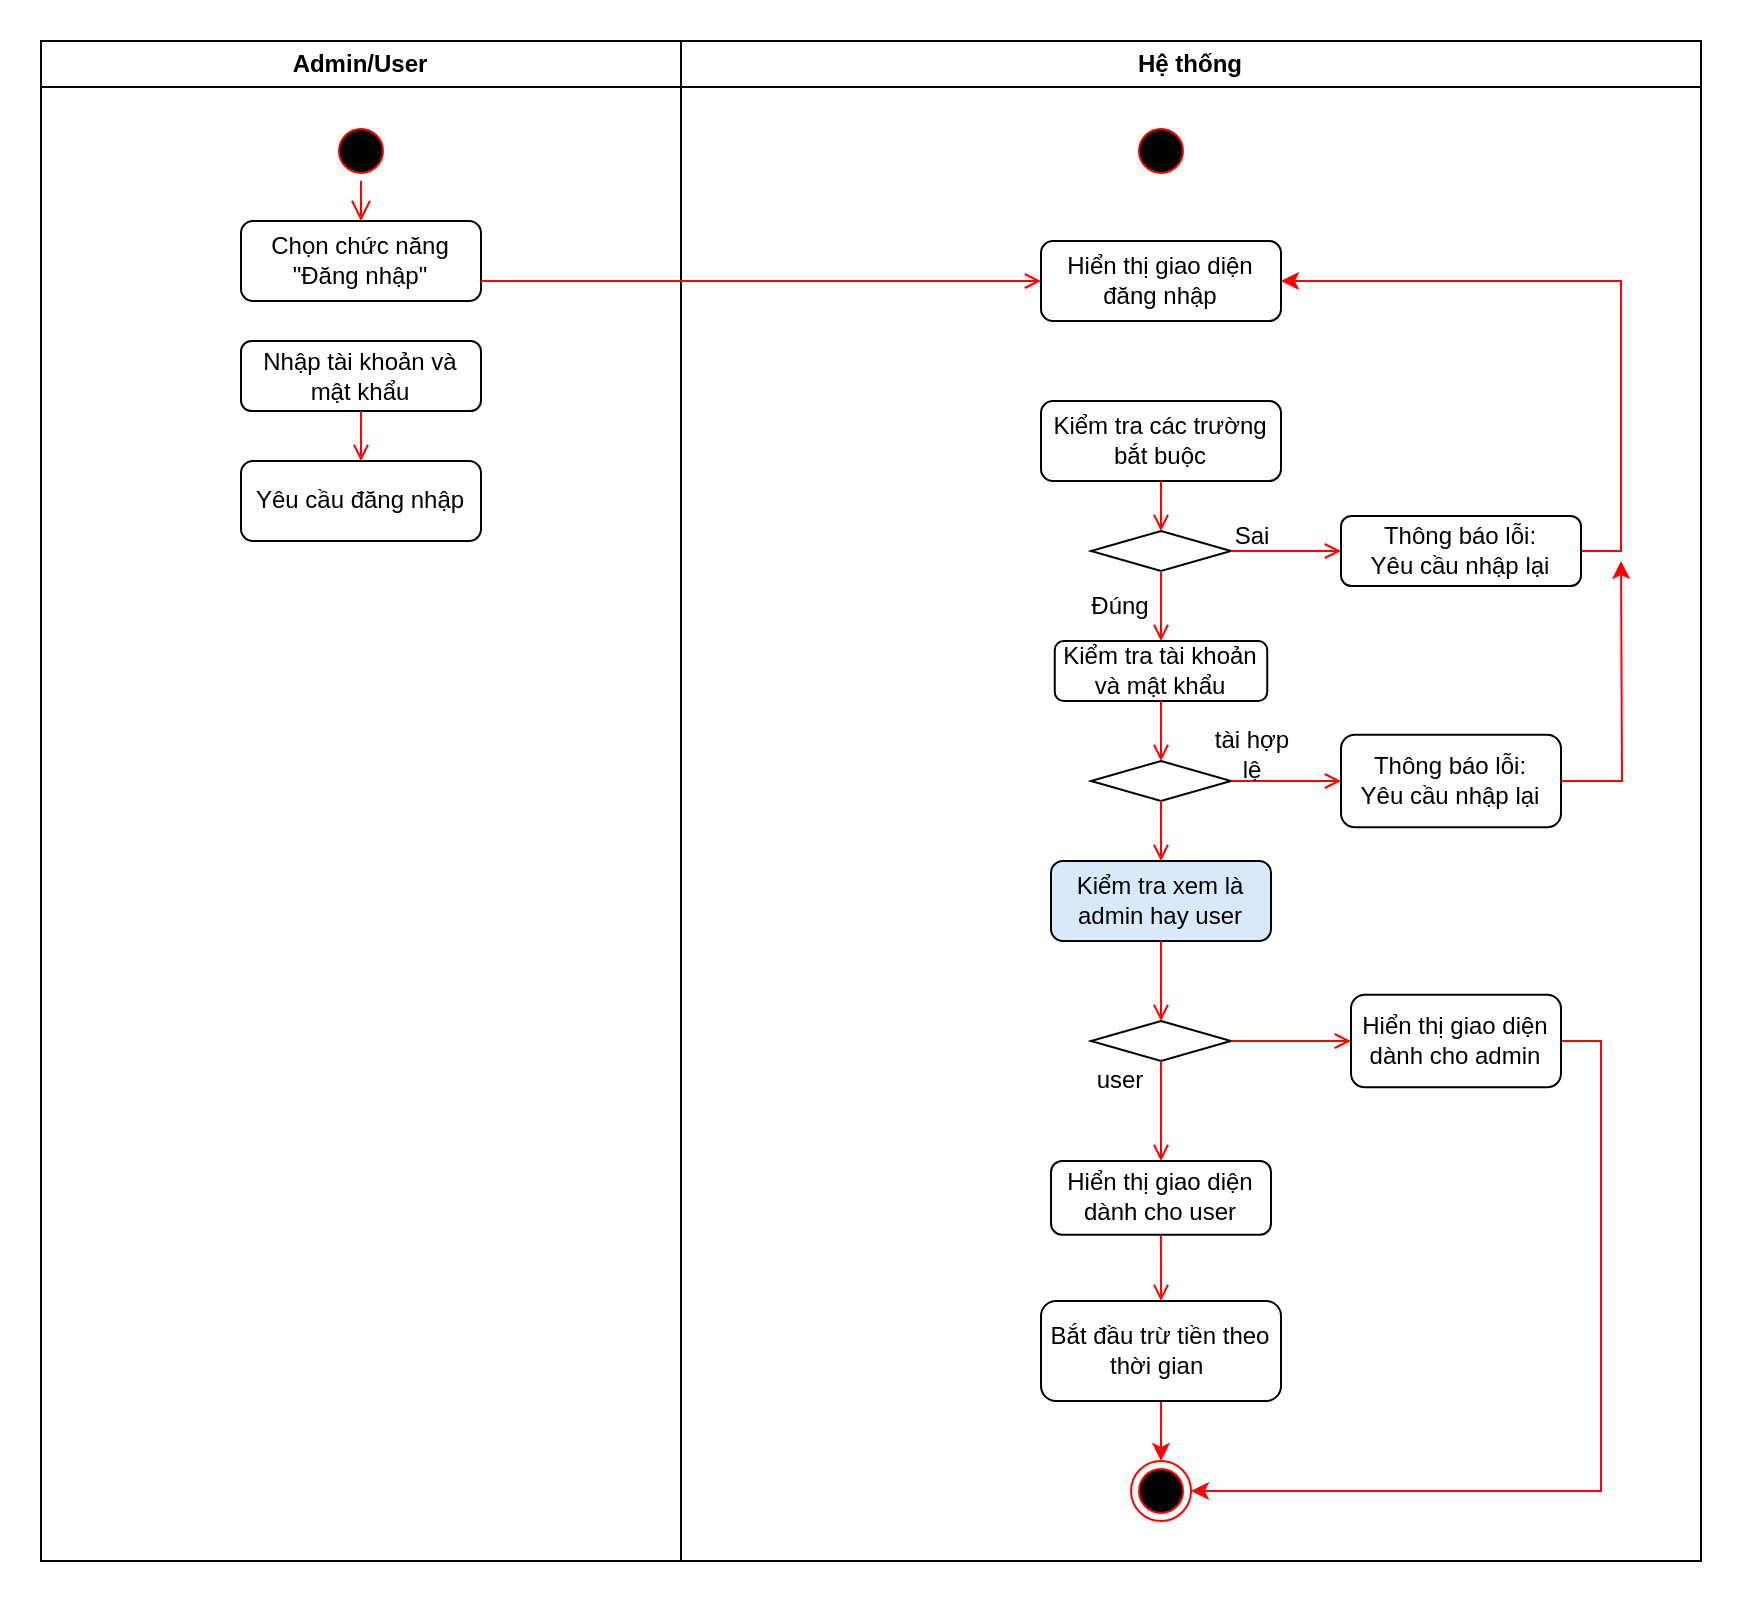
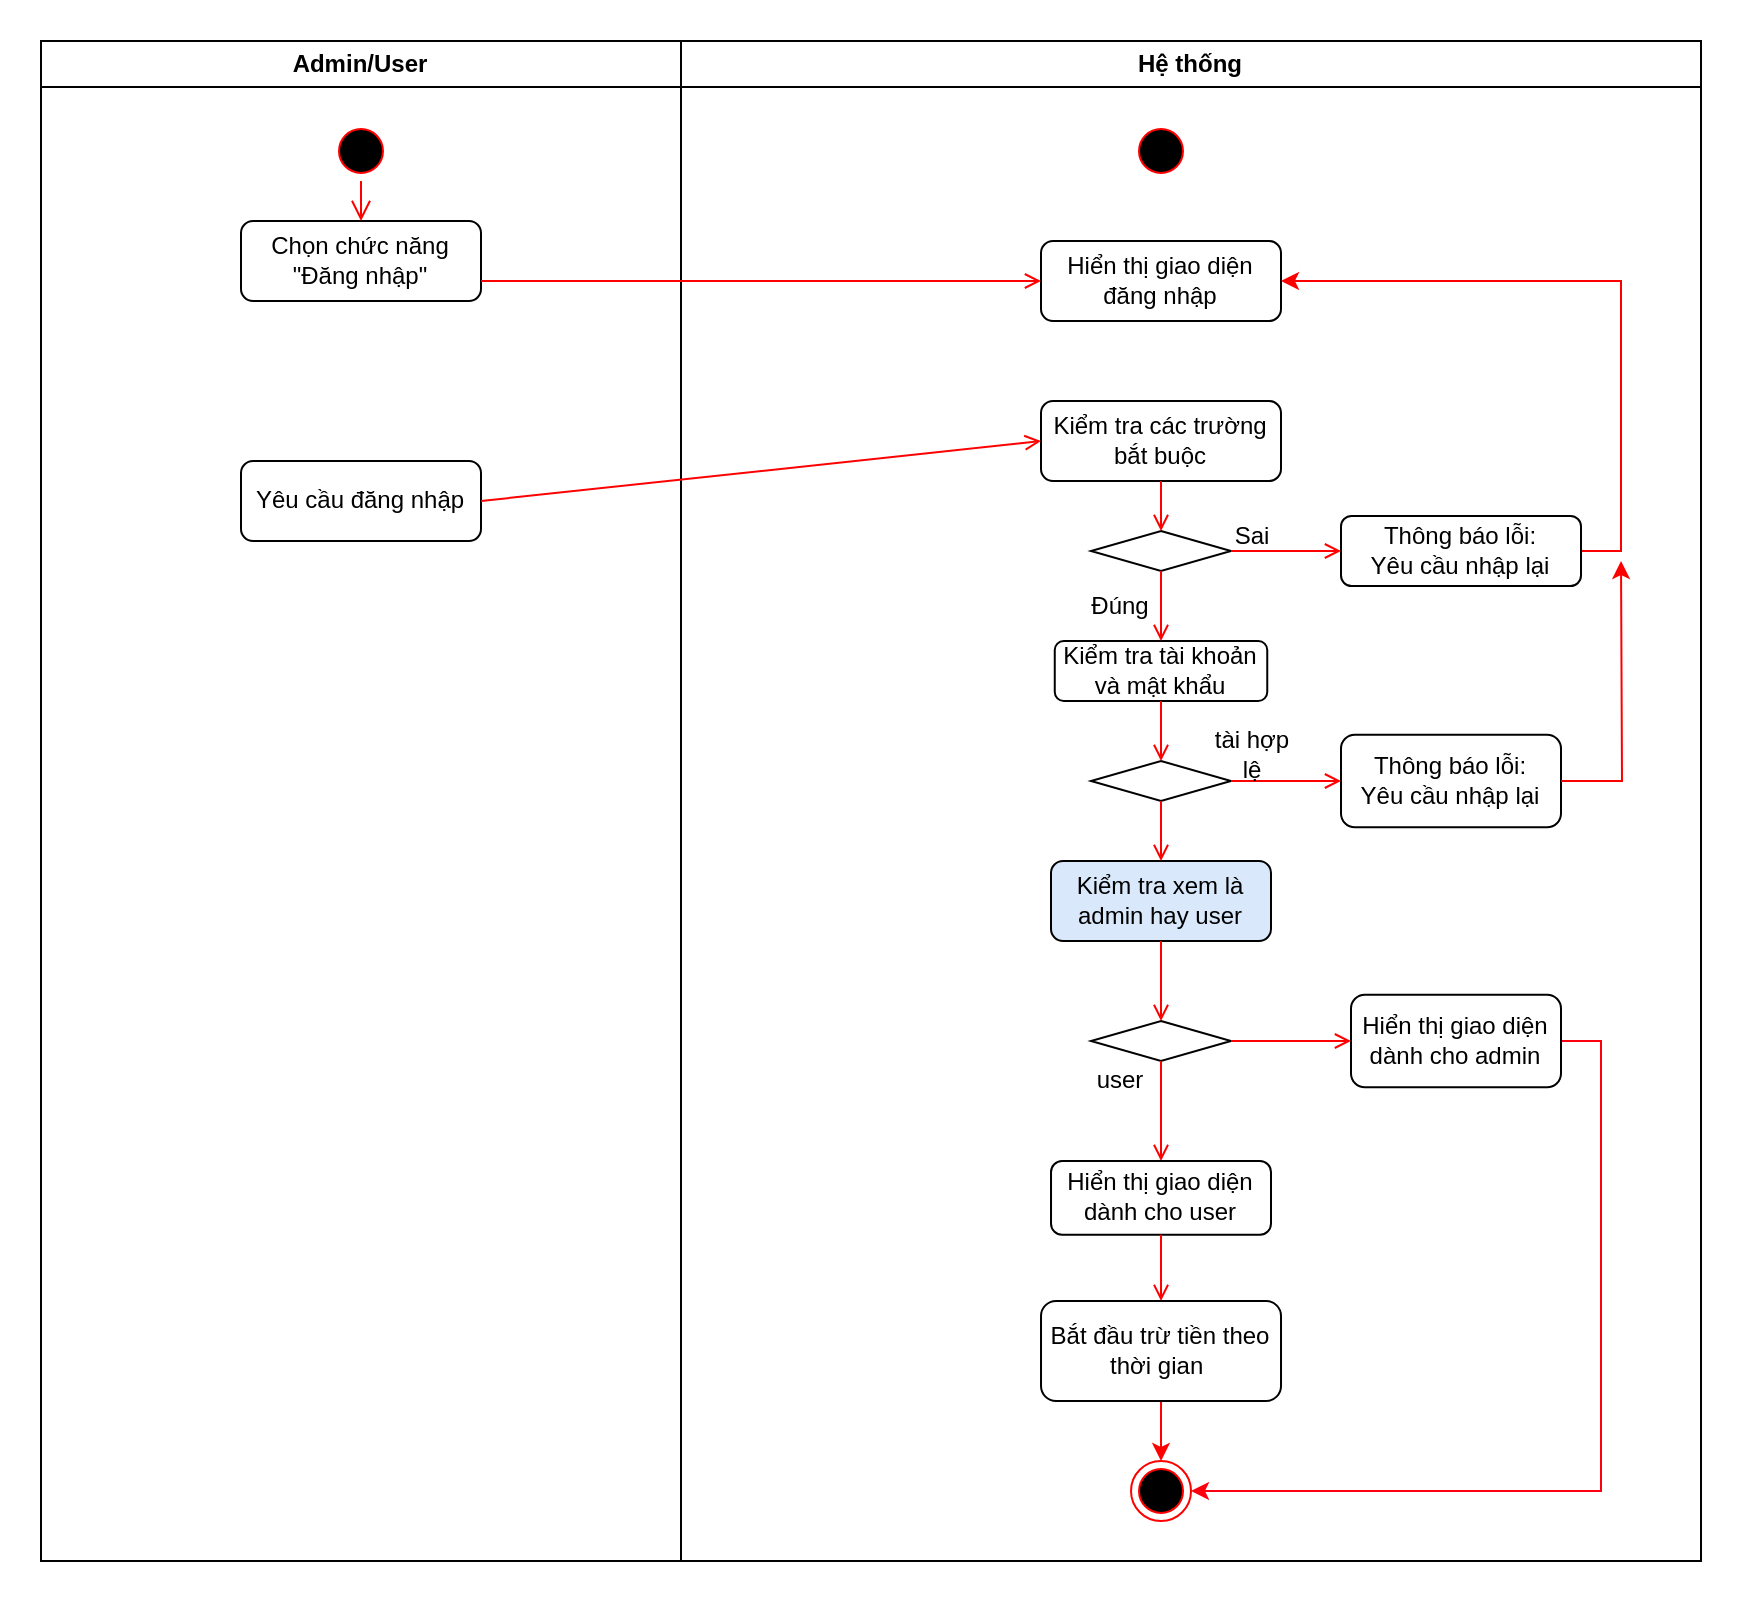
(361, 376) -> none
(361, 433) -> none
none -> (860, 460)
